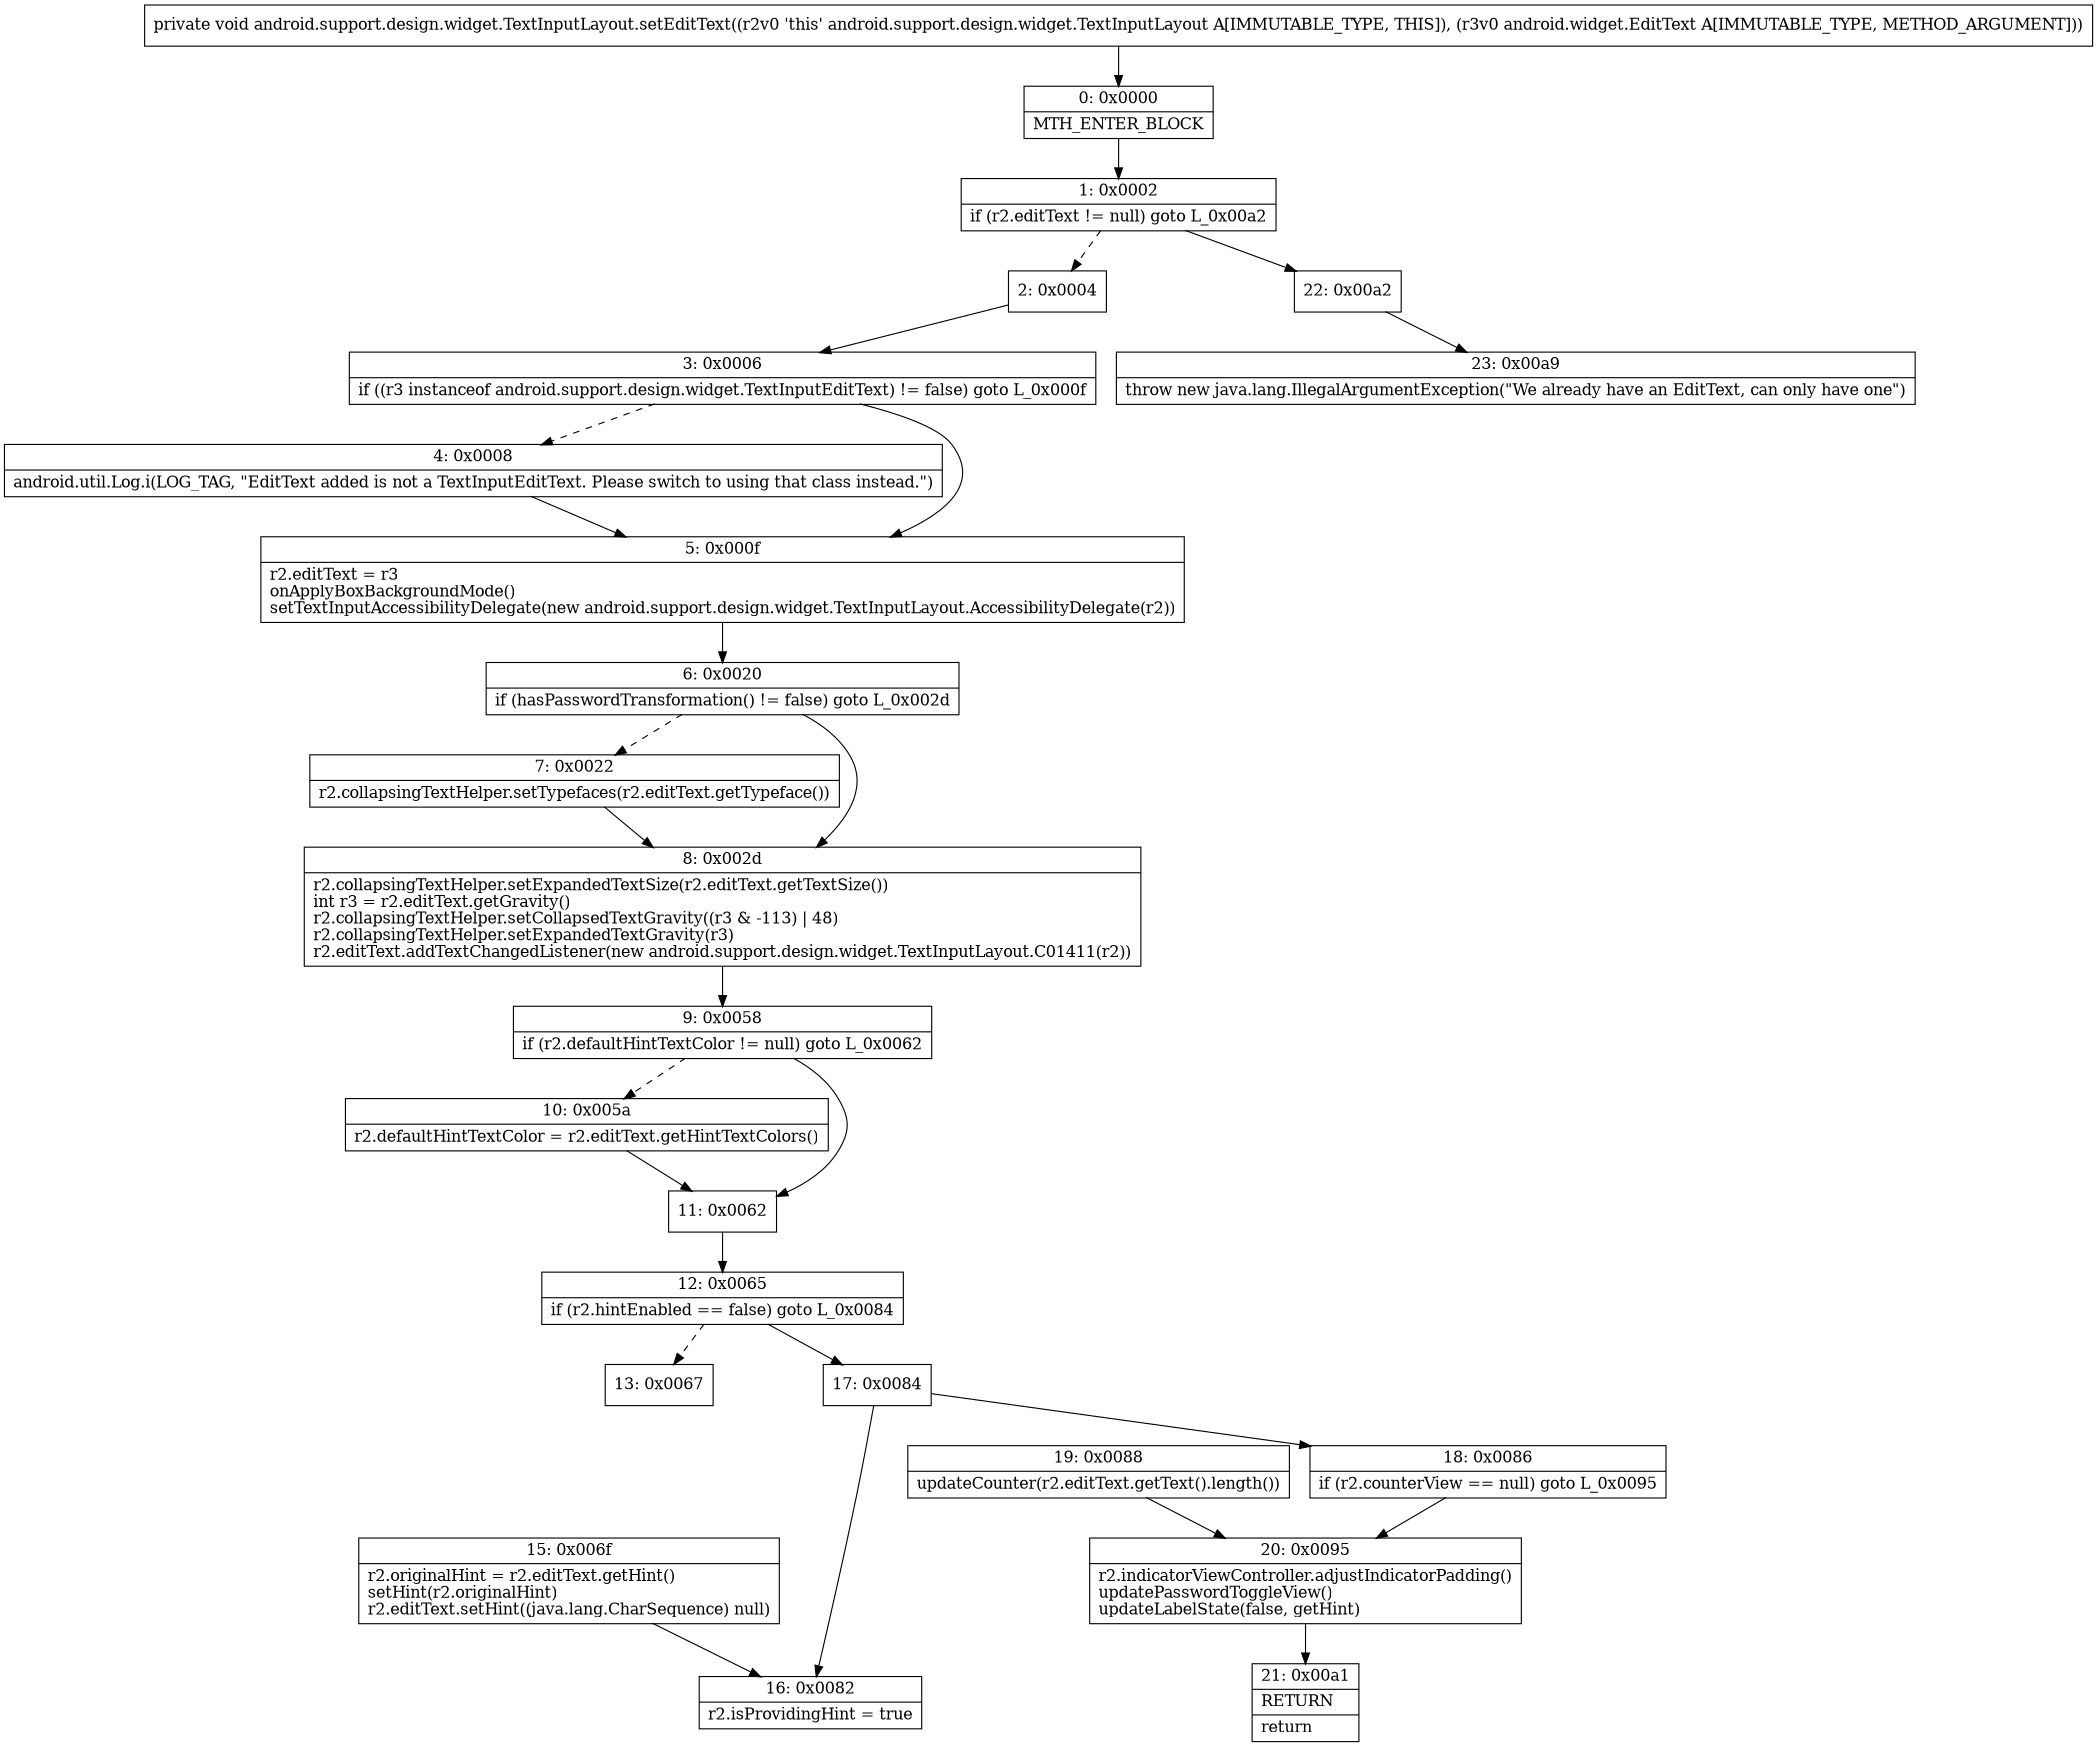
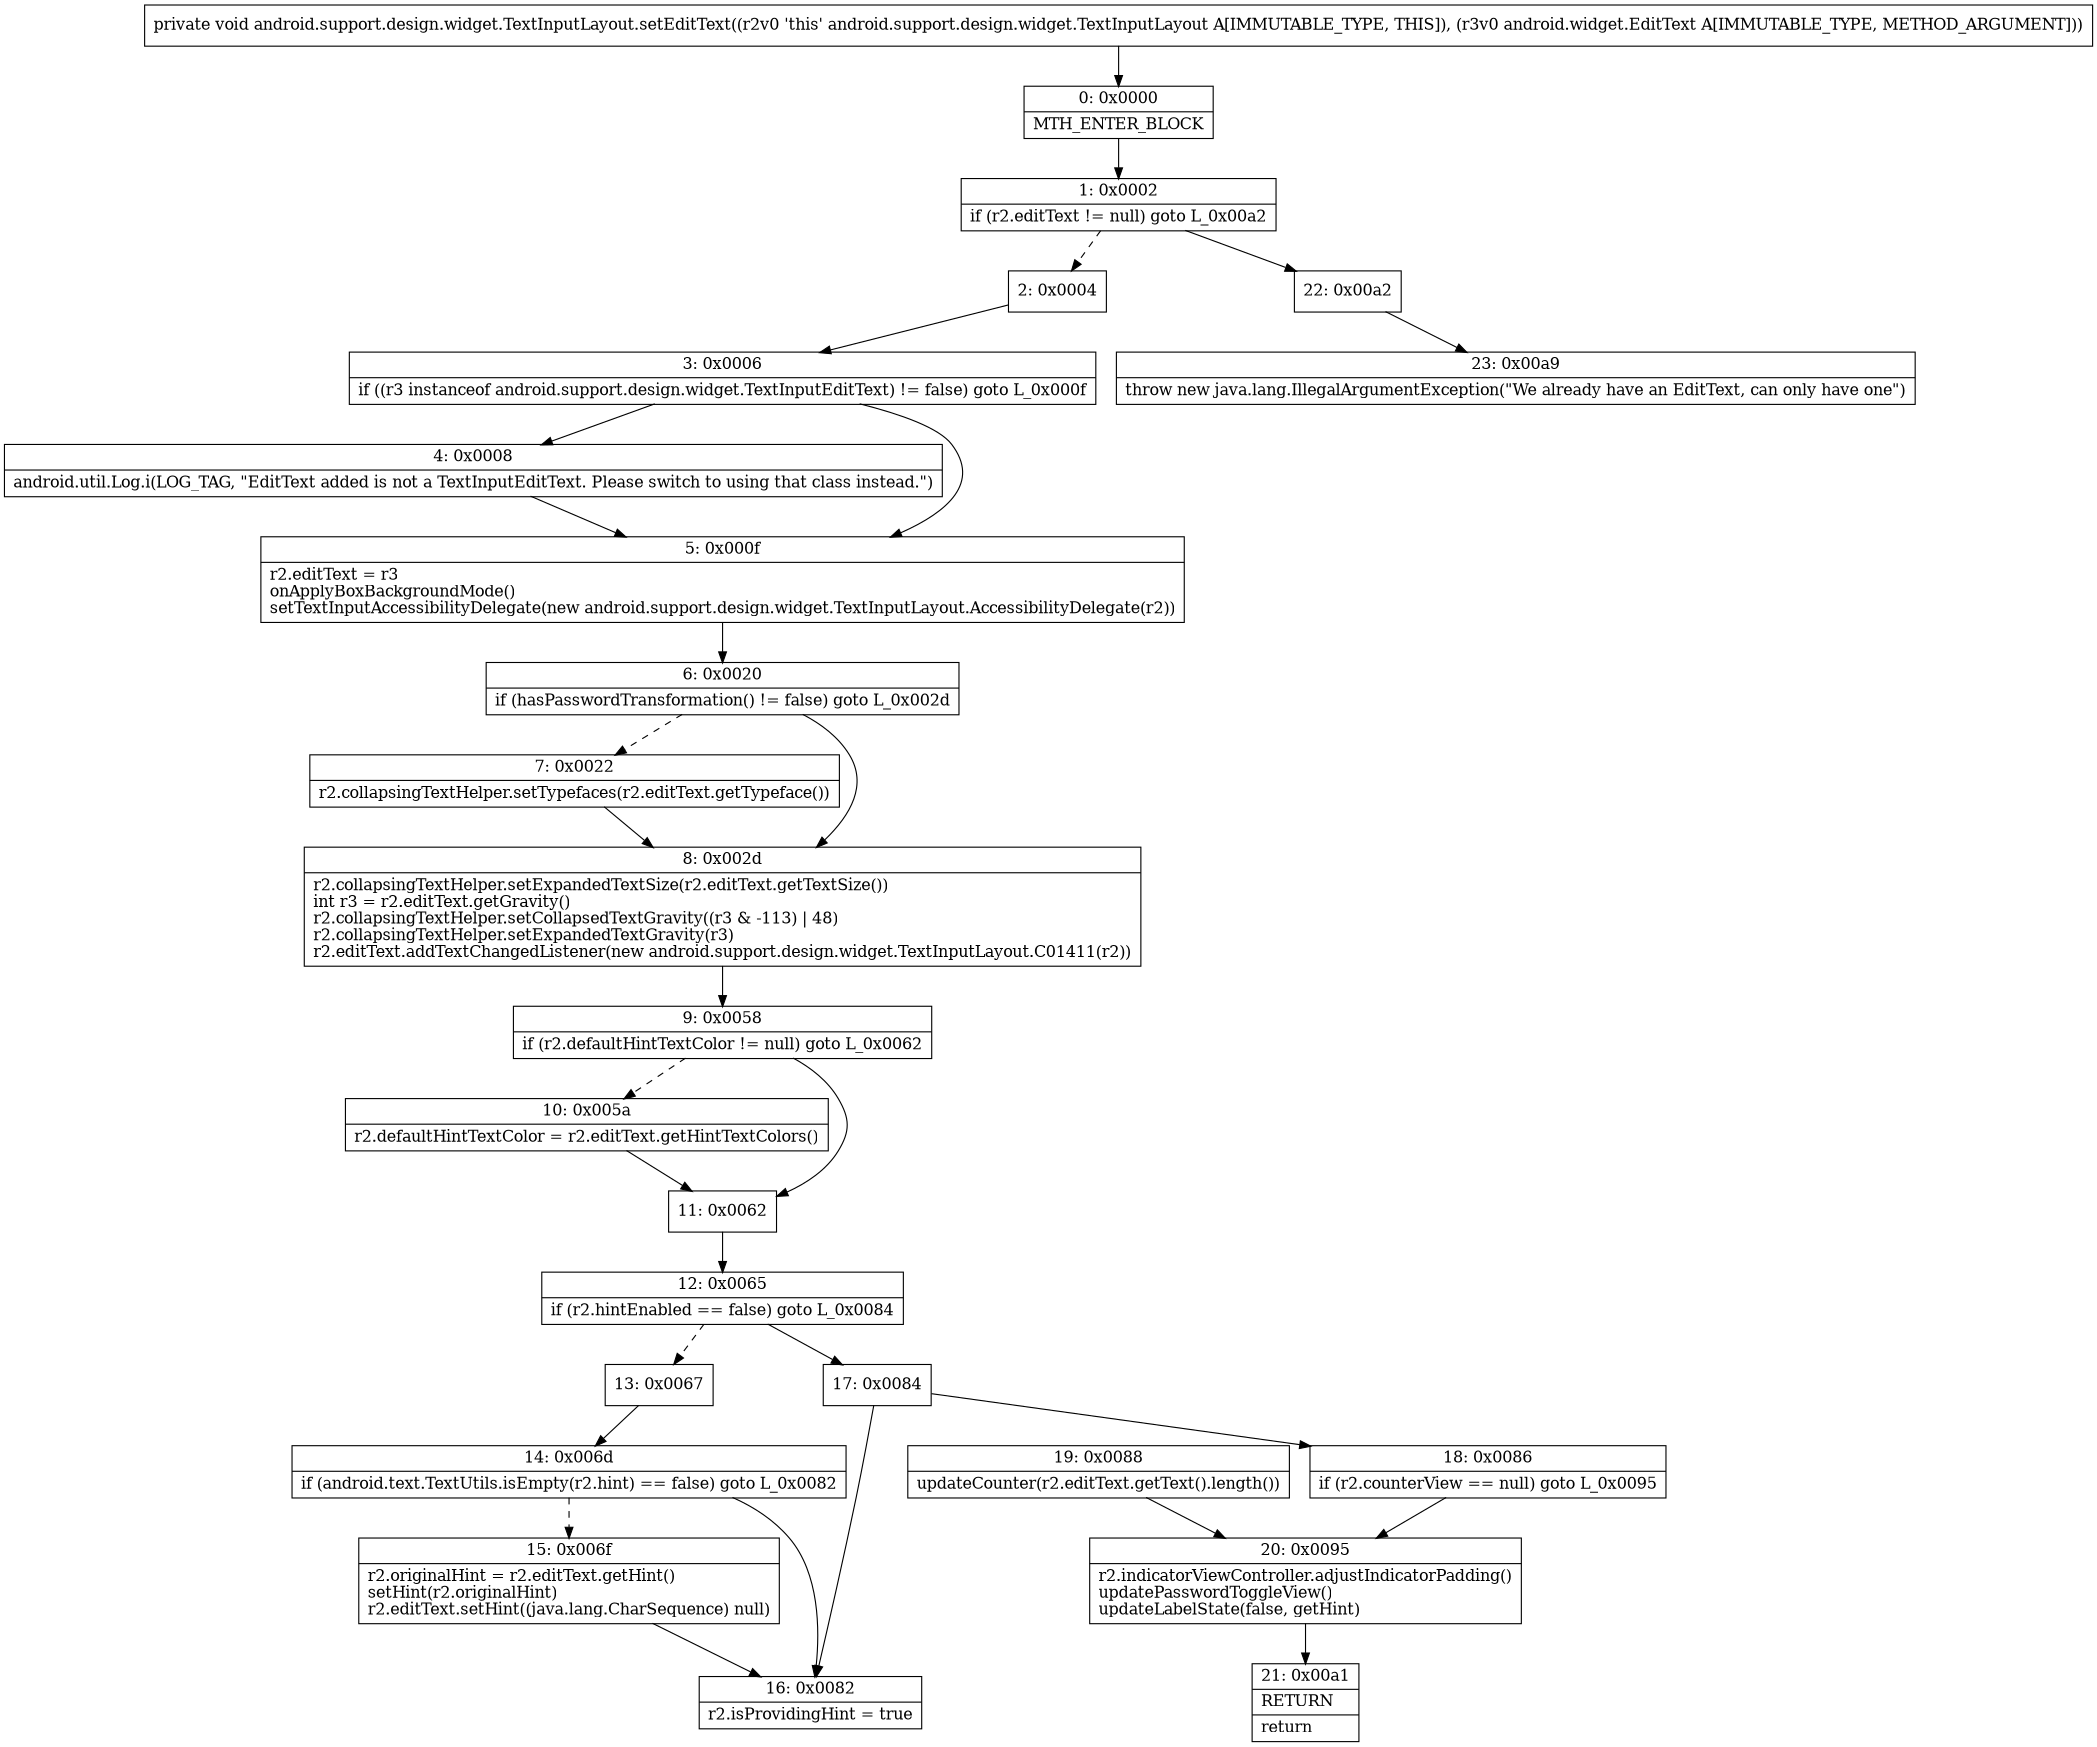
(603, 423) -> (603, 423)
none -> (569, 1472)
